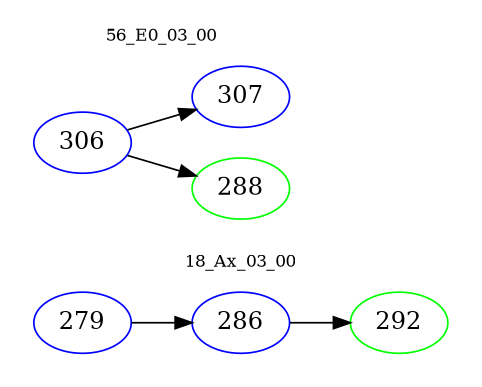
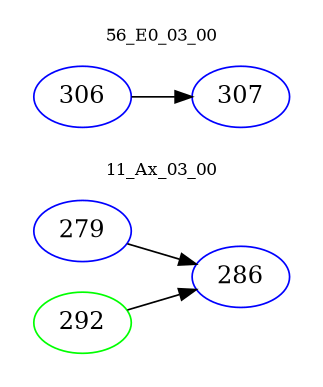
(241, 189) -> none
(241, 262) -> (162, 171)
(312, 323) -> (153, 302)
